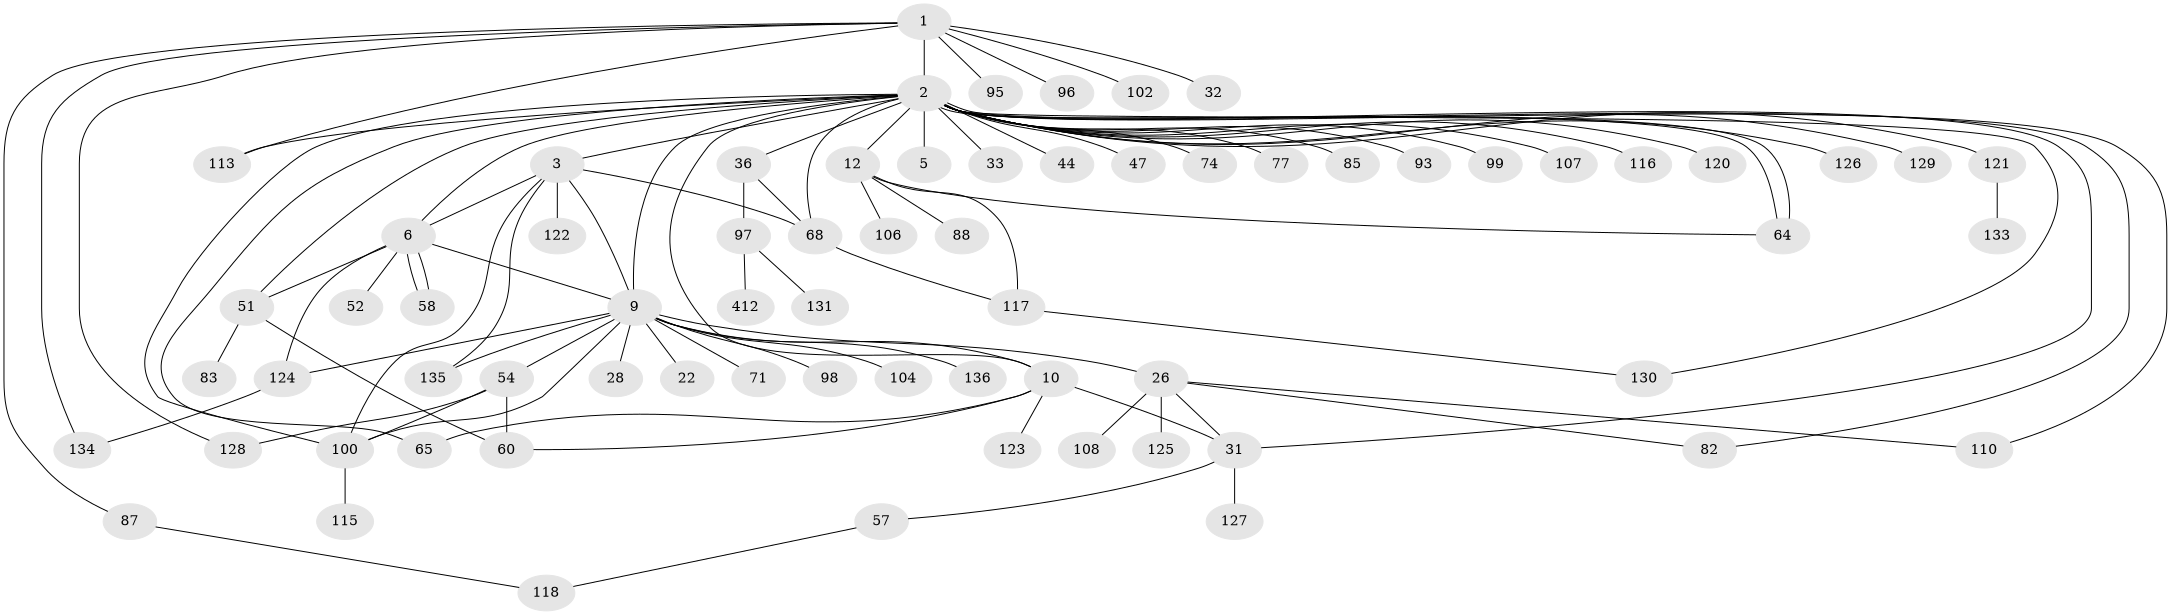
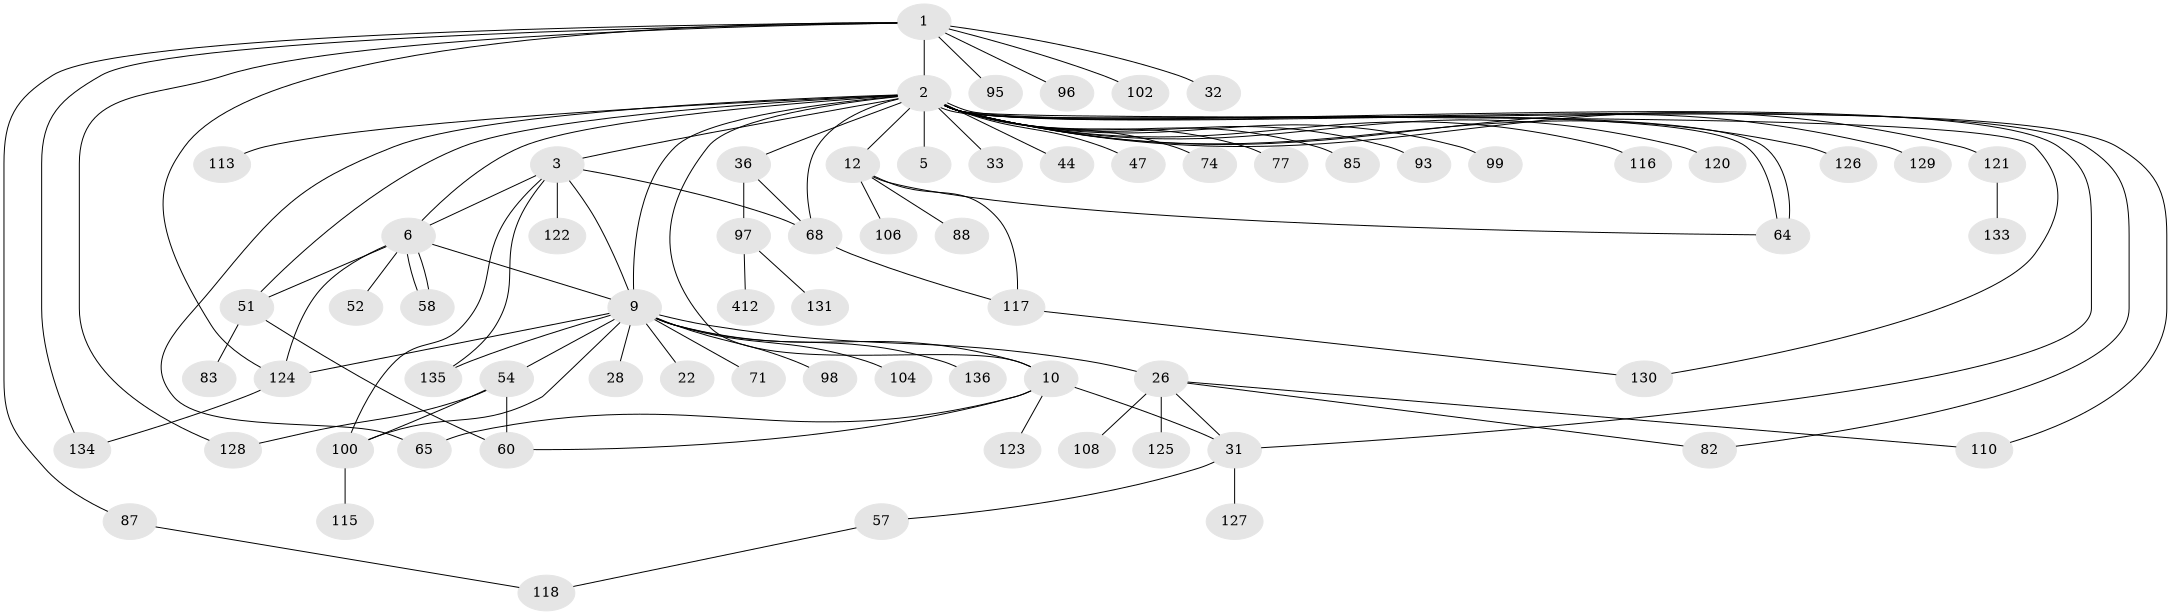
(569, 77) -> (401, 58)
(312, 149) -> none
(1569, 165) -> none
